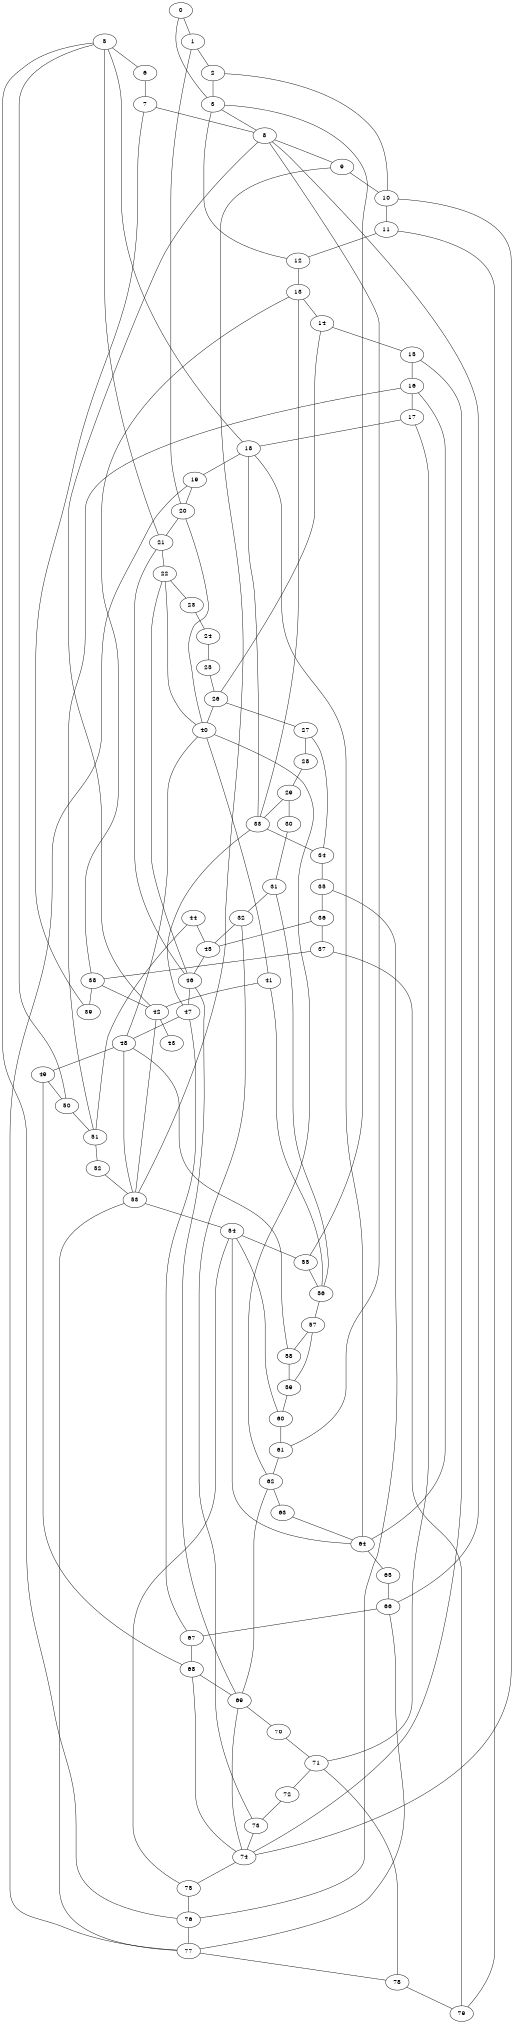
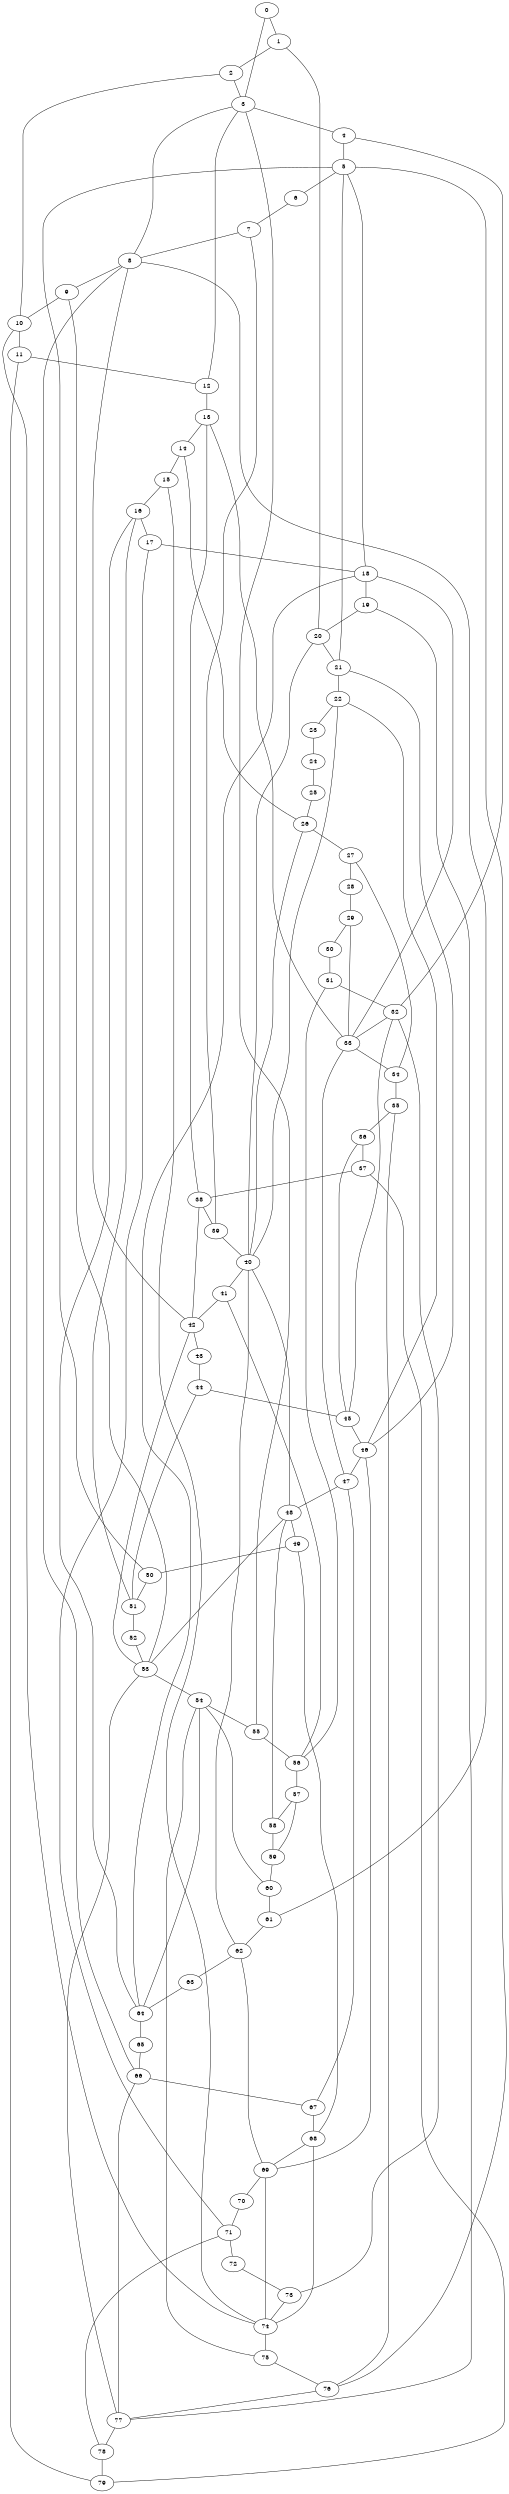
none -> (344, 136)
none -> (372, 1028)
none -> (232, 1247)
none -> (199, 1372)
